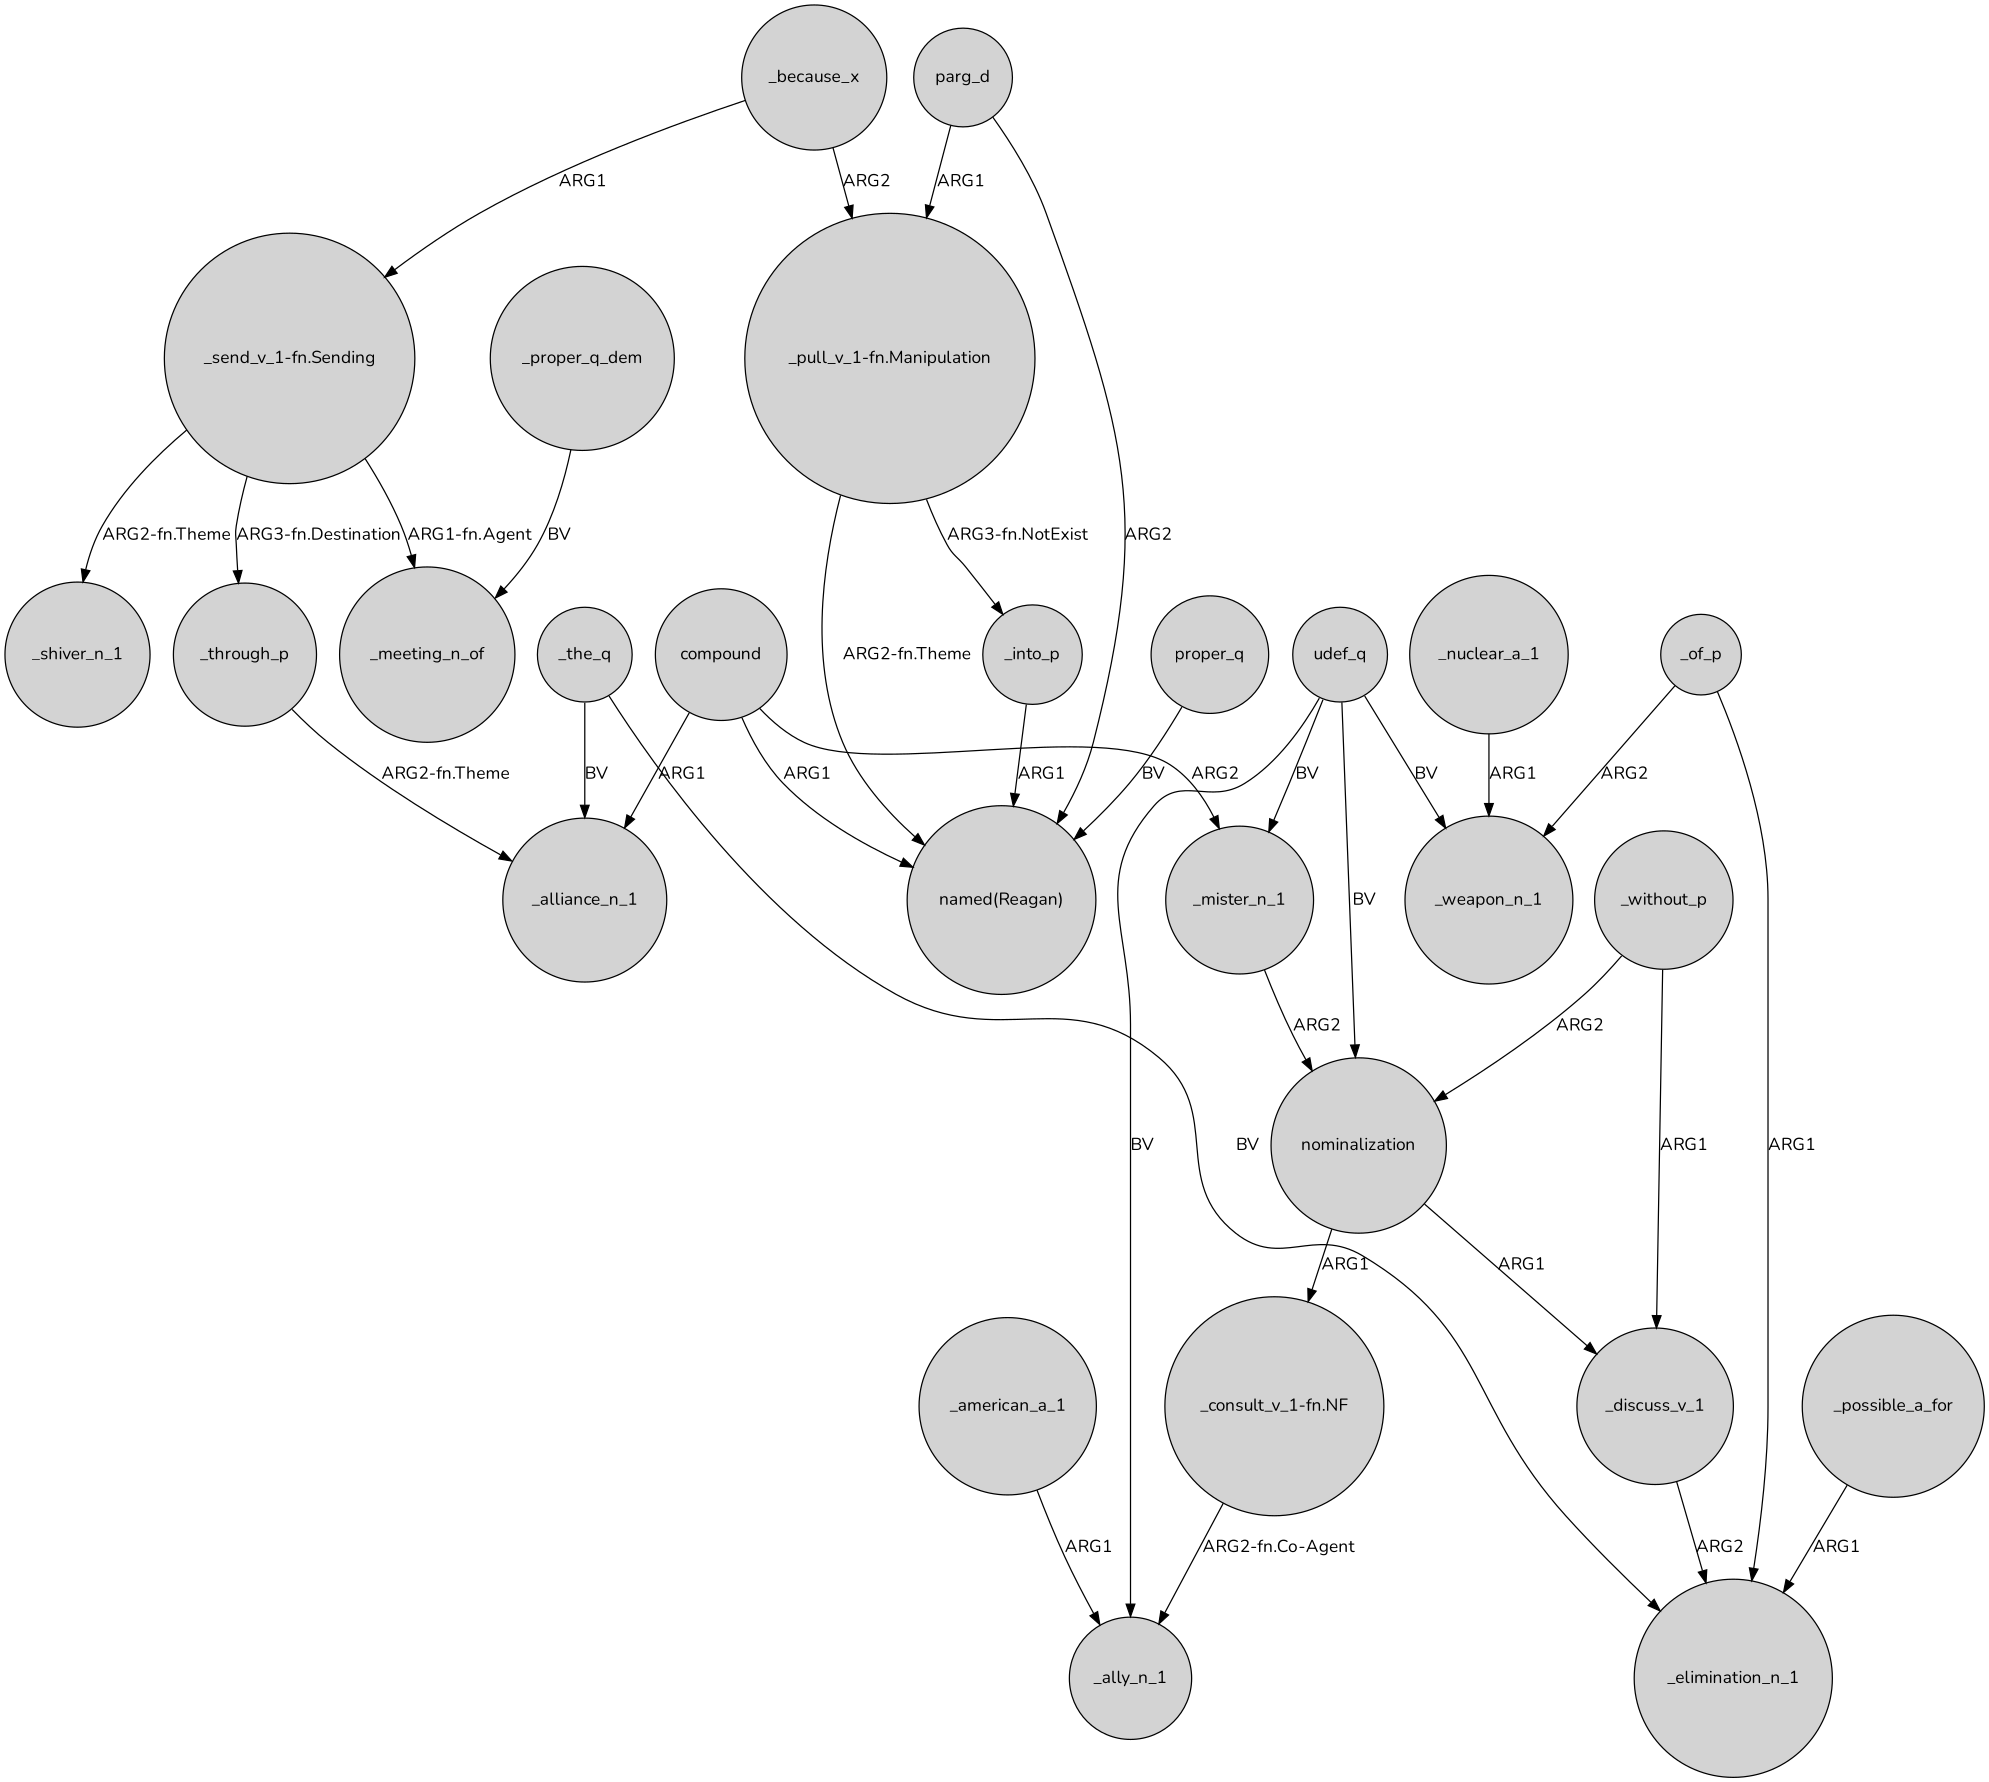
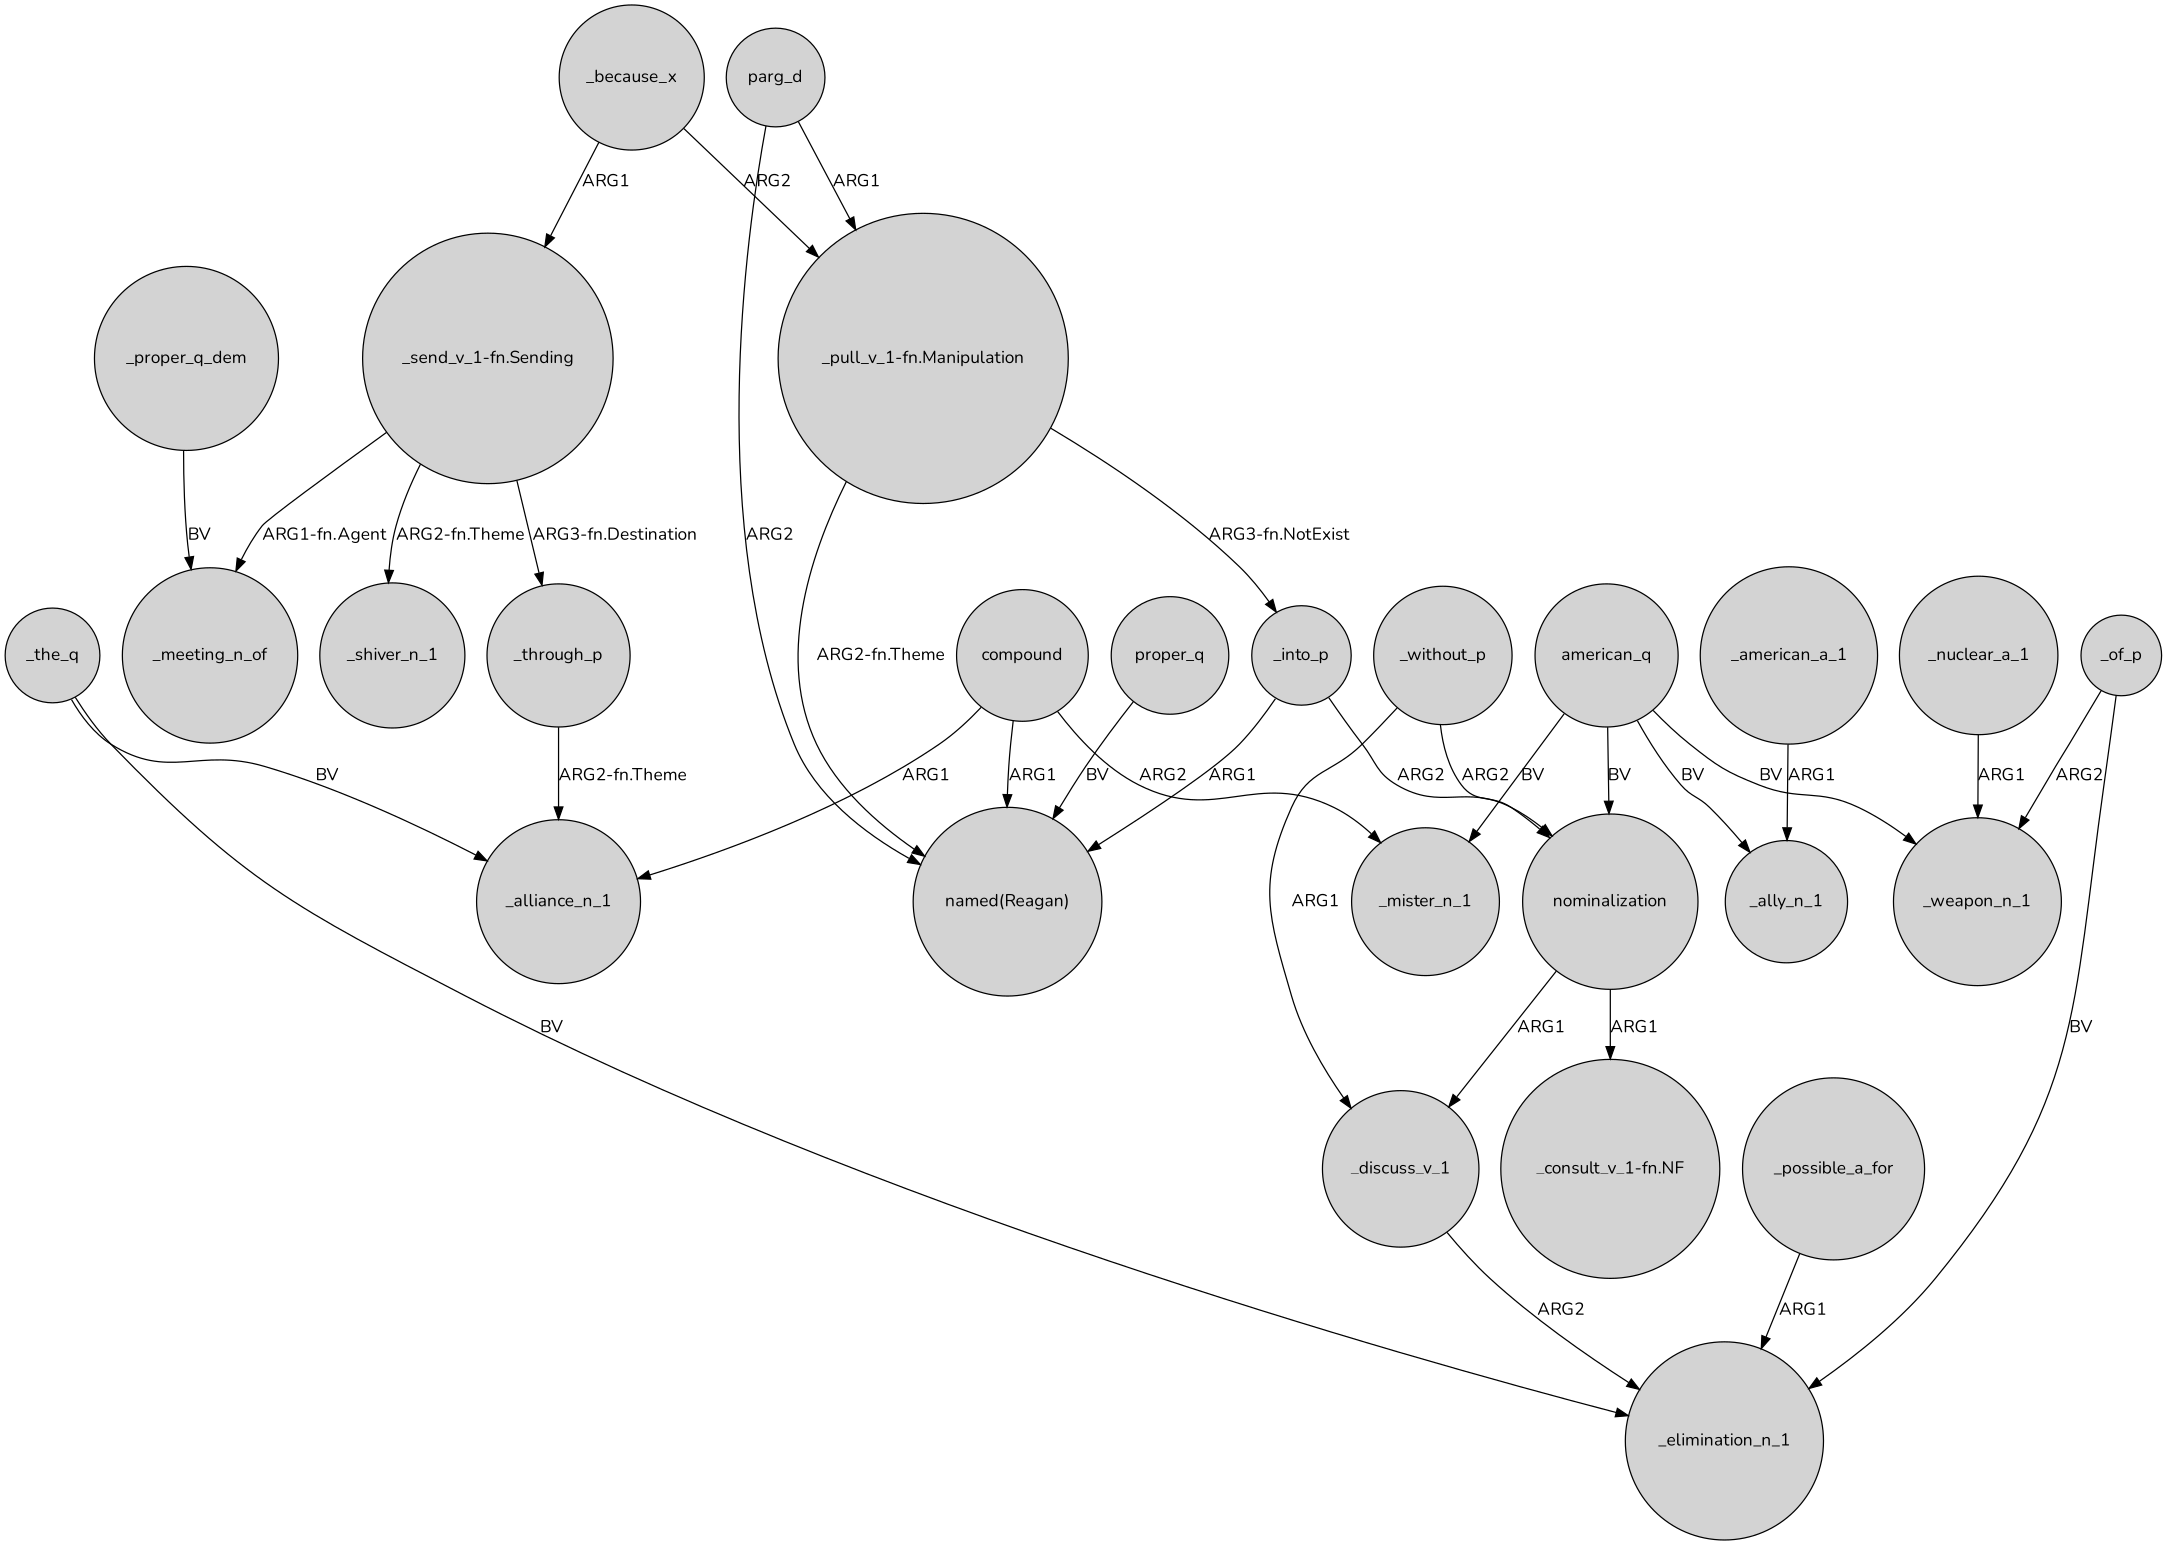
(1340, 655) -> (1607, 655)
(1284, 1016) -> (1417, 794)
(1792, 1146) -> (2081, 1028)
(1194, 1558) -> none
